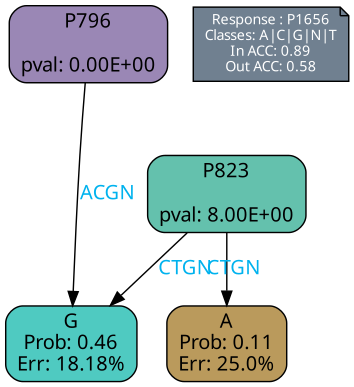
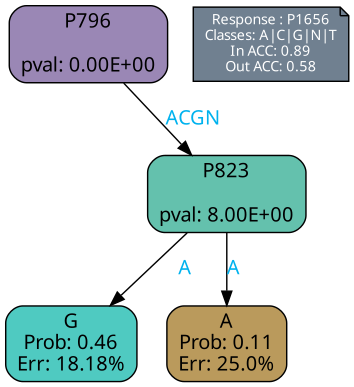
(78, 187) -> (153, 114)
(185, 269) -> (185, 269)
(234, 269) -> (234, 269)
